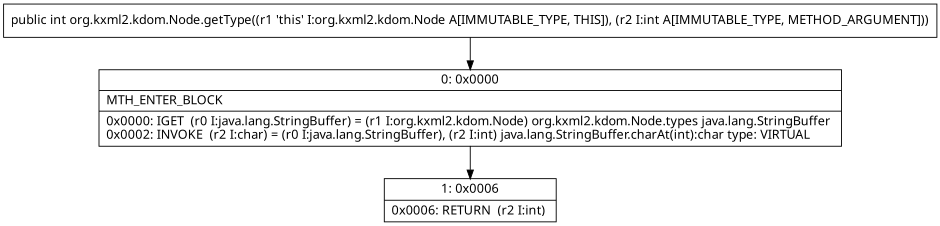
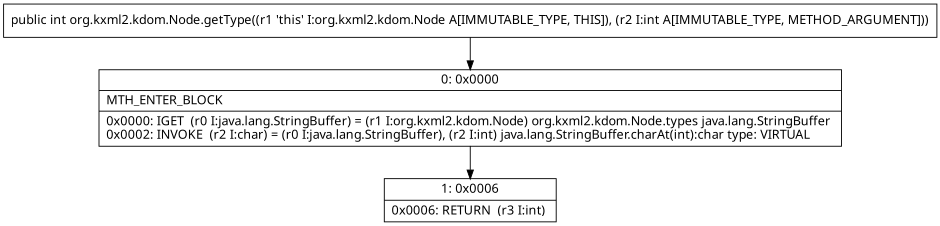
(470, 211) -> (470, 211)
